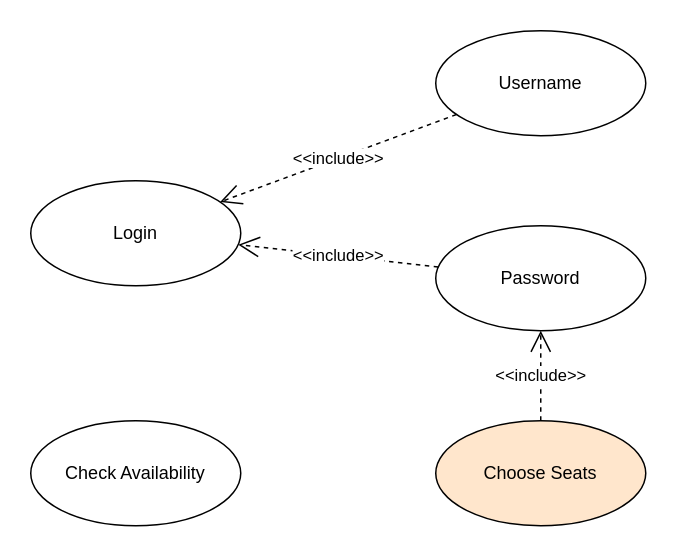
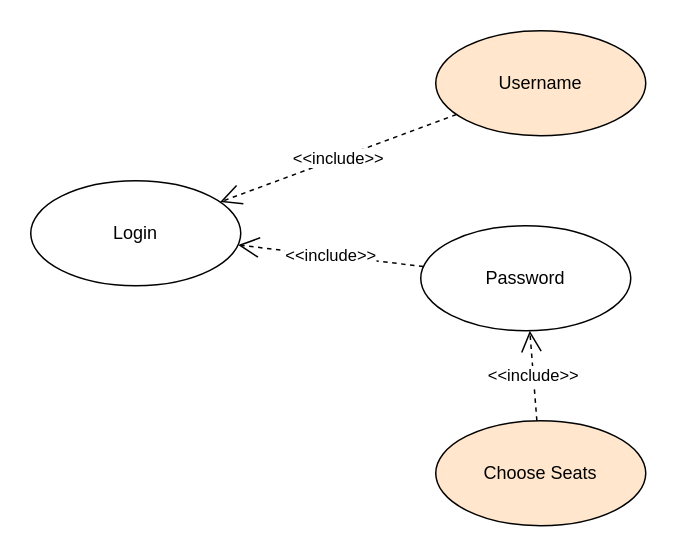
(541, 83) -> (541, 83)
(541, 278) -> (526, 278)
(136, 473) -> none
